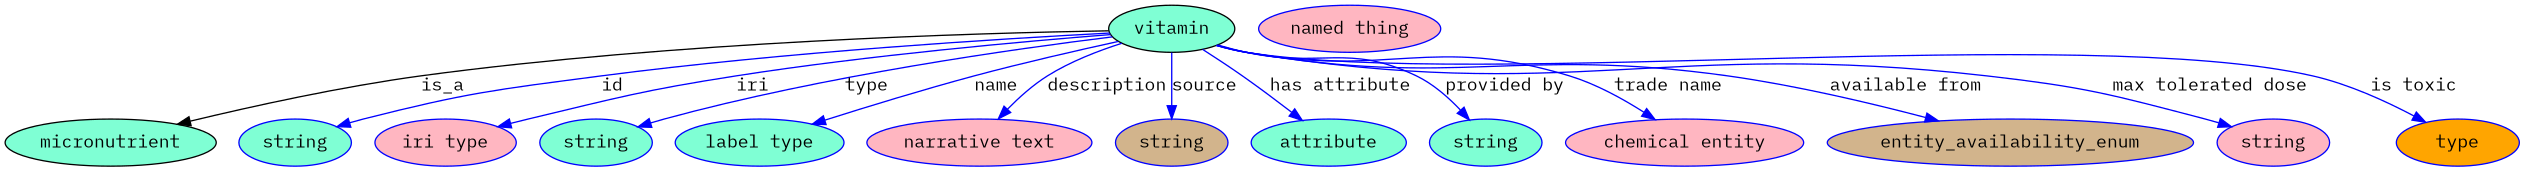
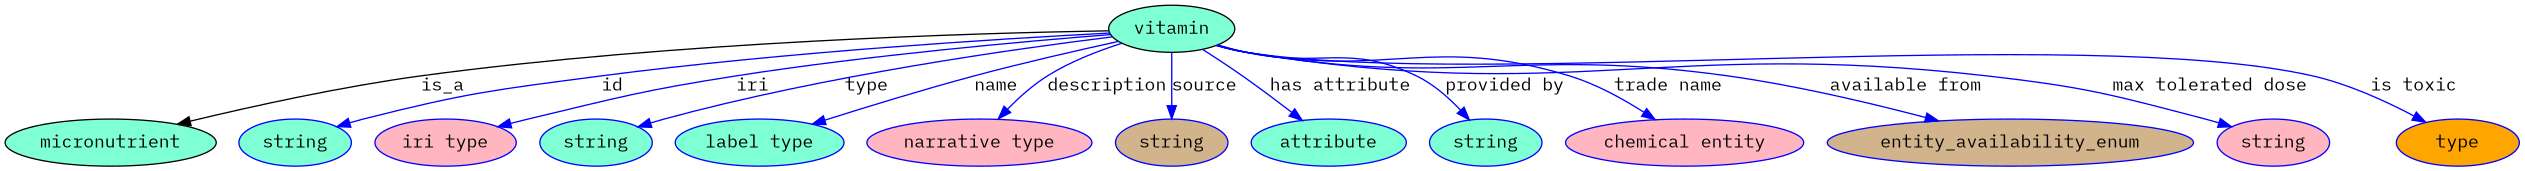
(1350, 29) -> none
(979, 143) -> (979, 143)
